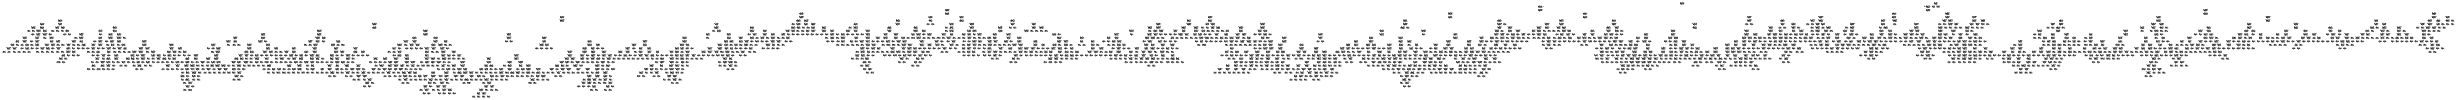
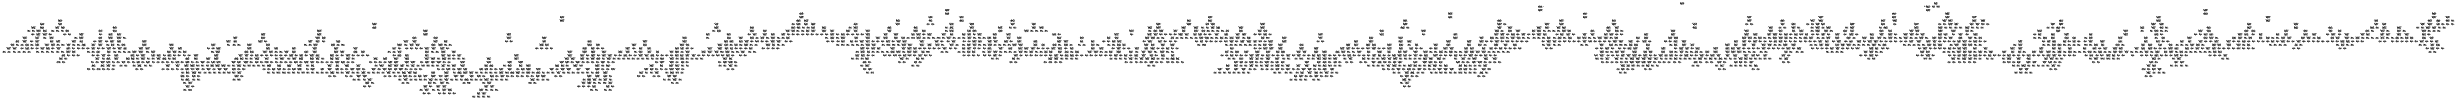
(1671, 48) -> none
(2128, 55) -> none
none -> (279, 66)
